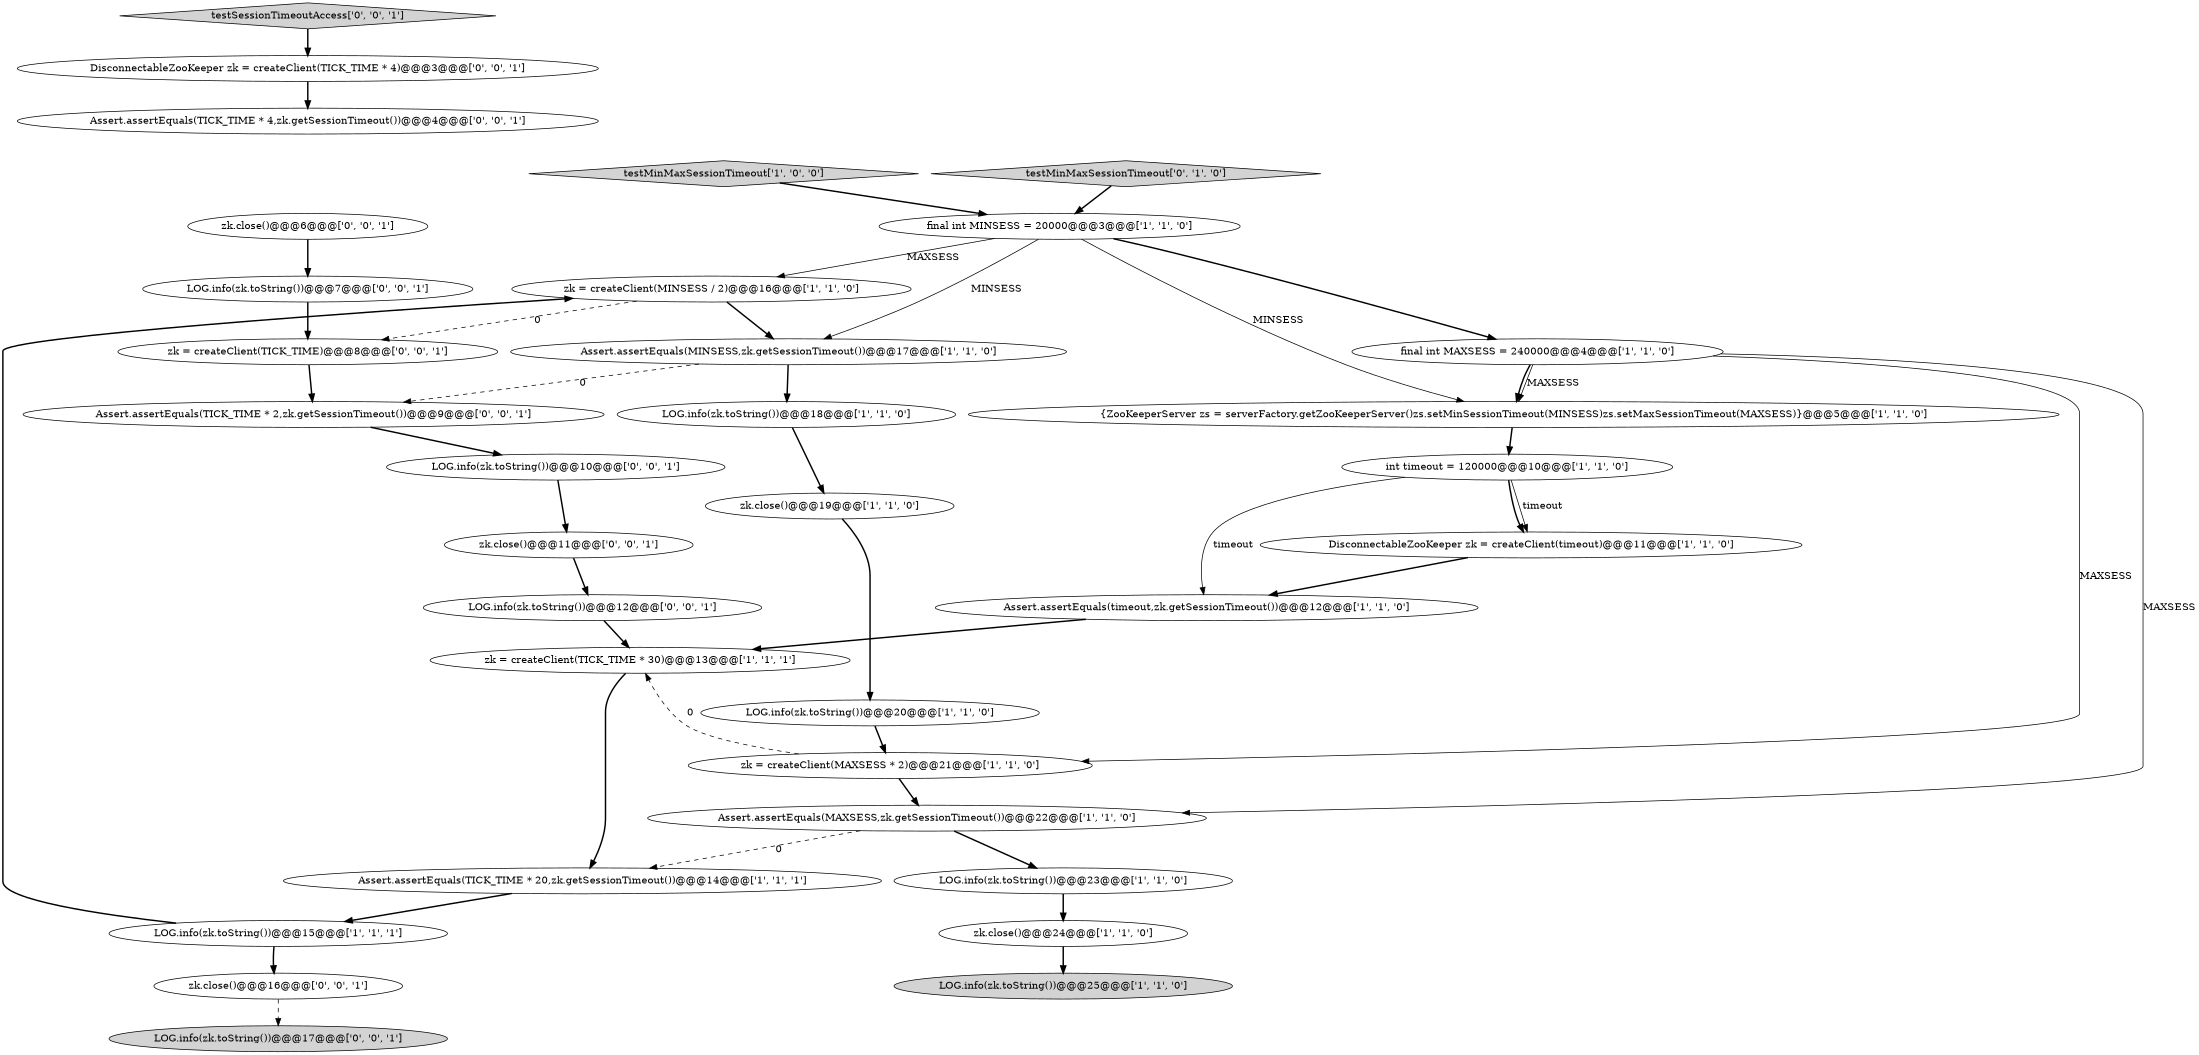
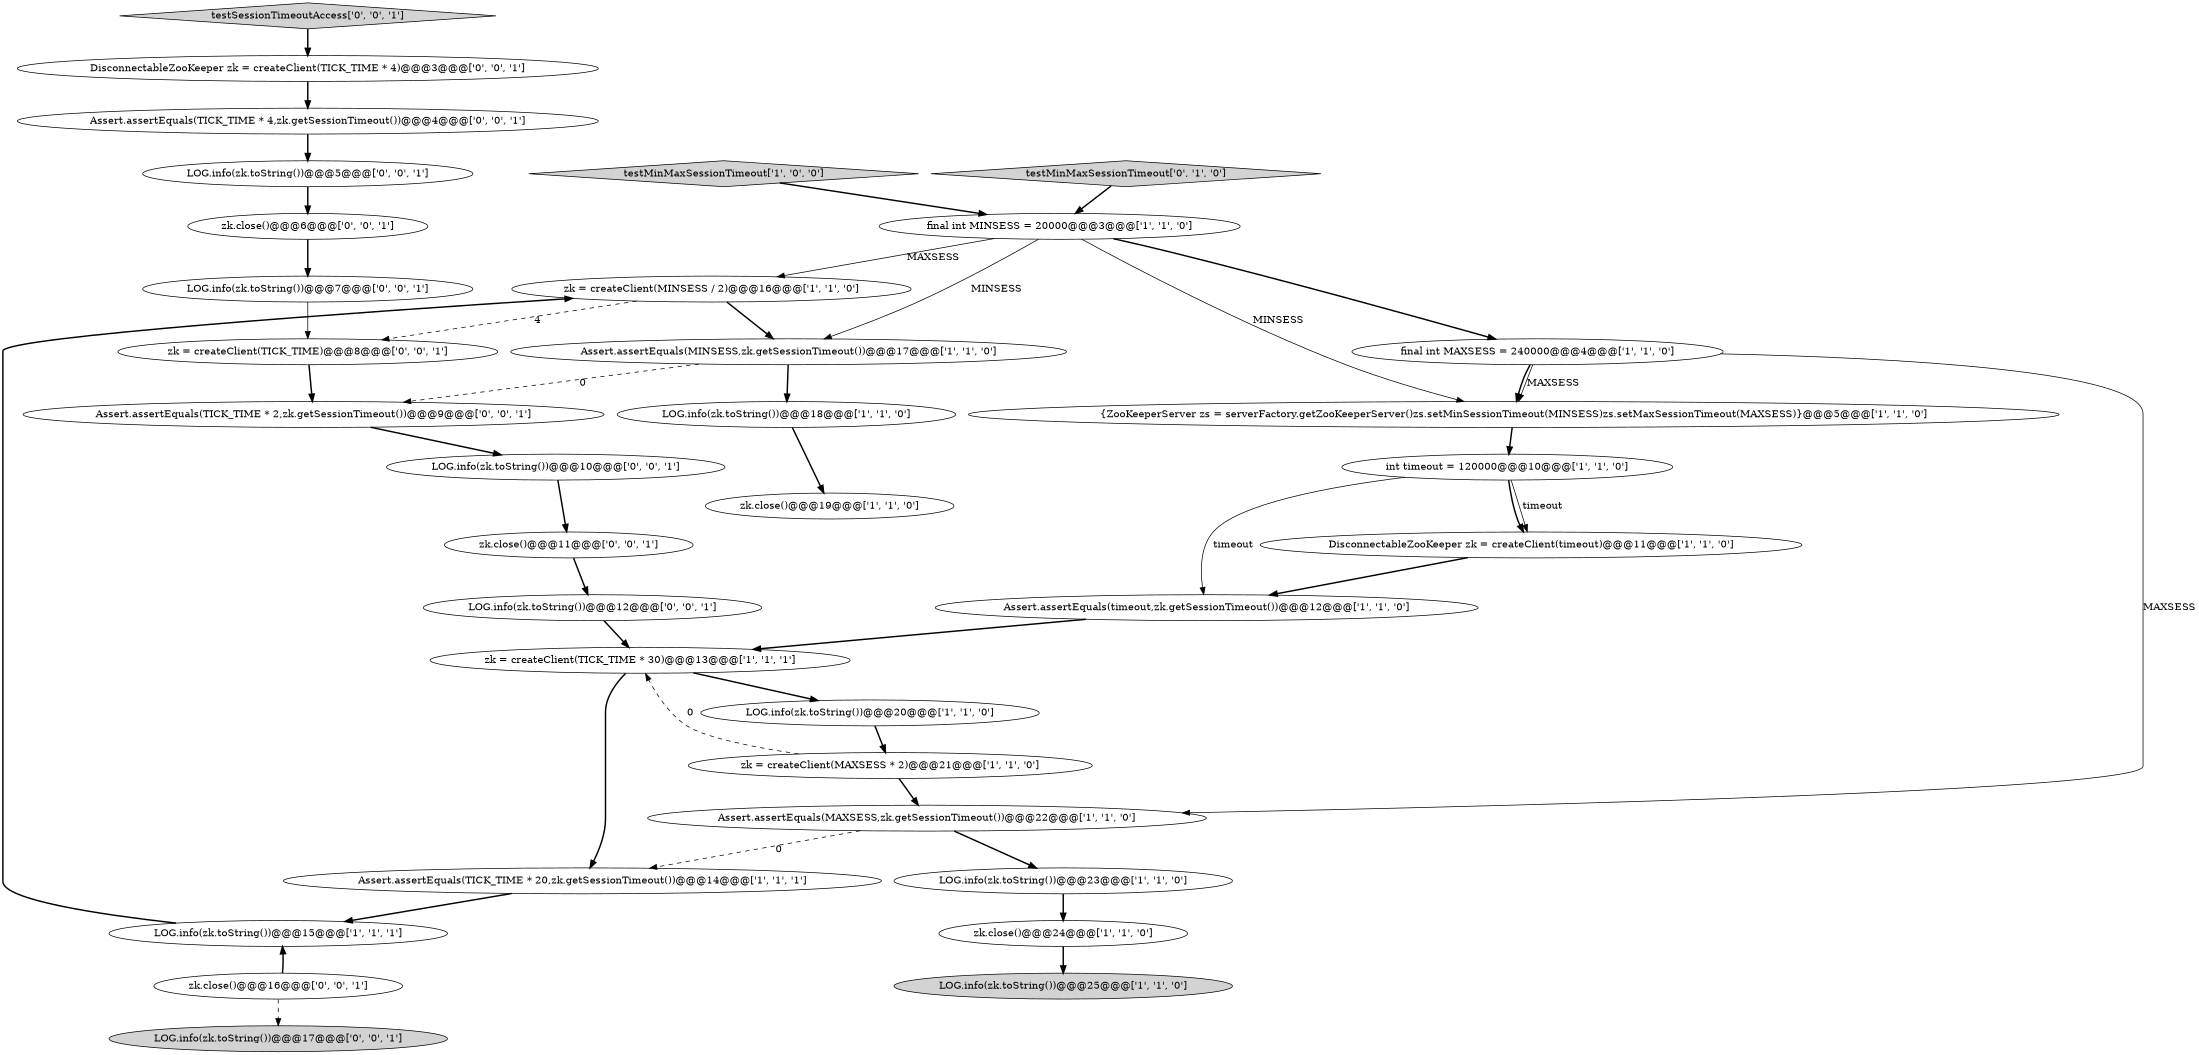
none -> (308, 174)
(538, 320) -> (538, 320)
(308, 321) -> (308, 321)
(870, 602) -> (752, 686)
(1924, 733) -> none
(273, 956) -> (283, 963)
